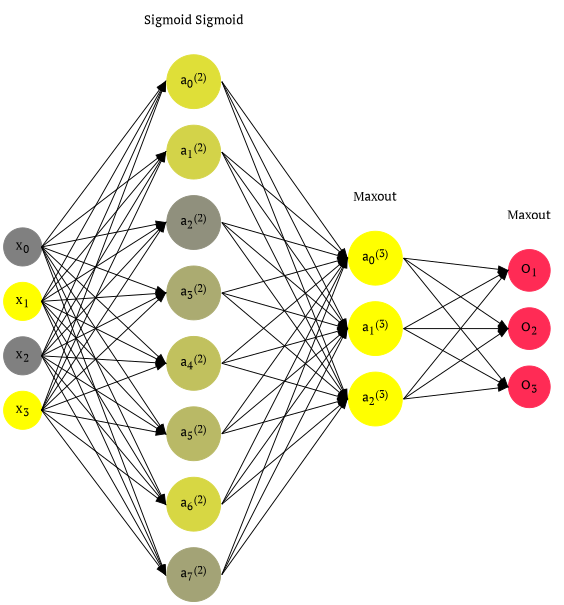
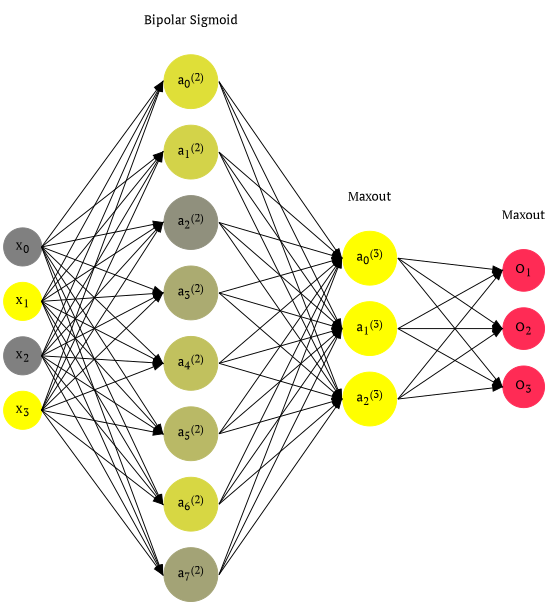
(194, 21) -> (191, 21)
